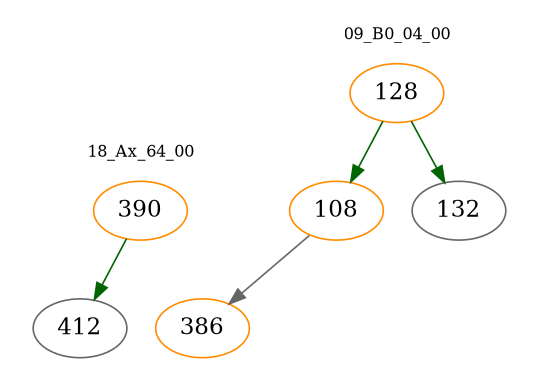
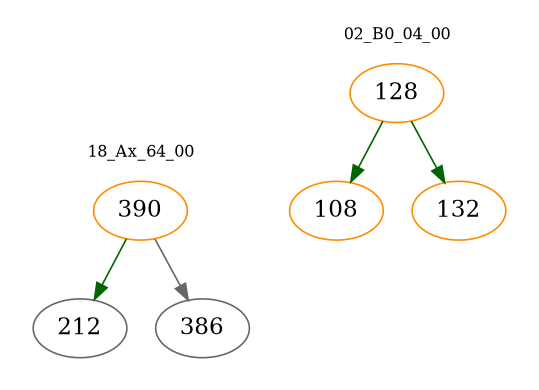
(398, 35) -> (398, 35)
(459, 211) -> (459, 211)
(276, 264) -> (168, 262)
(80, 328) -> (80, 328)
(203, 328) -> (203, 328)
